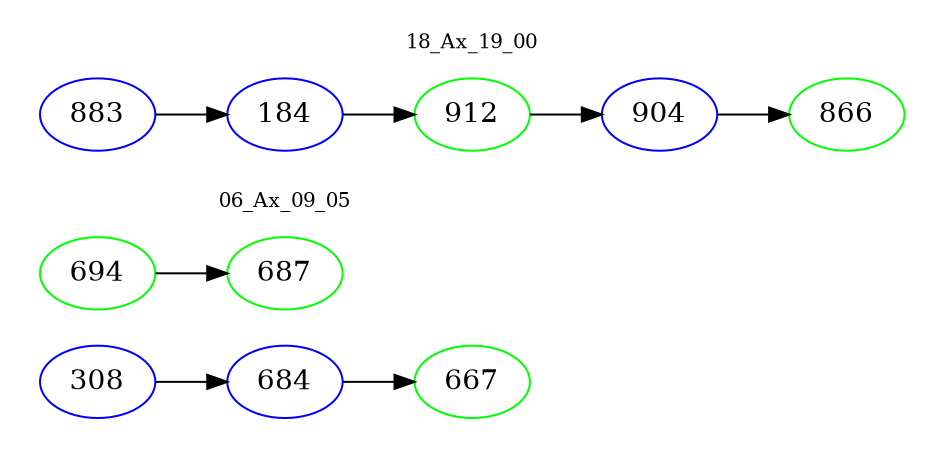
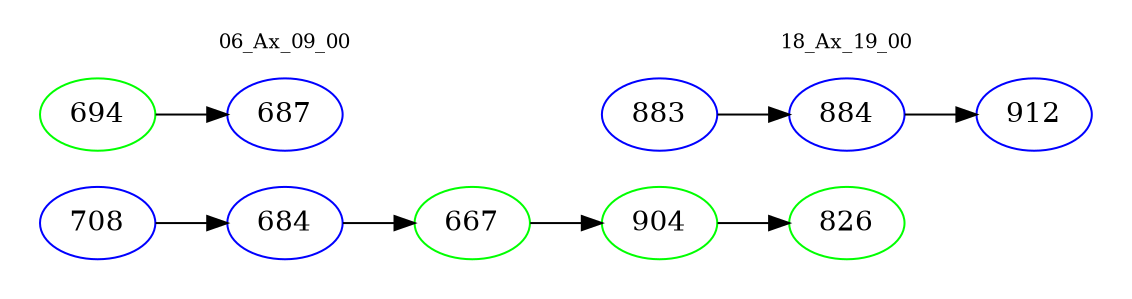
(285, 115) -> (847, 115)
(472, 115) -> (1034, 115)
(556, 115) -> (558, 223)
(660, 115) -> (660, 223)
(847, 115) -> (847, 223)
(285, 202) -> (285, 43)
(285, 273) -> (285, 115)
(98, 382) -> (98, 223)
